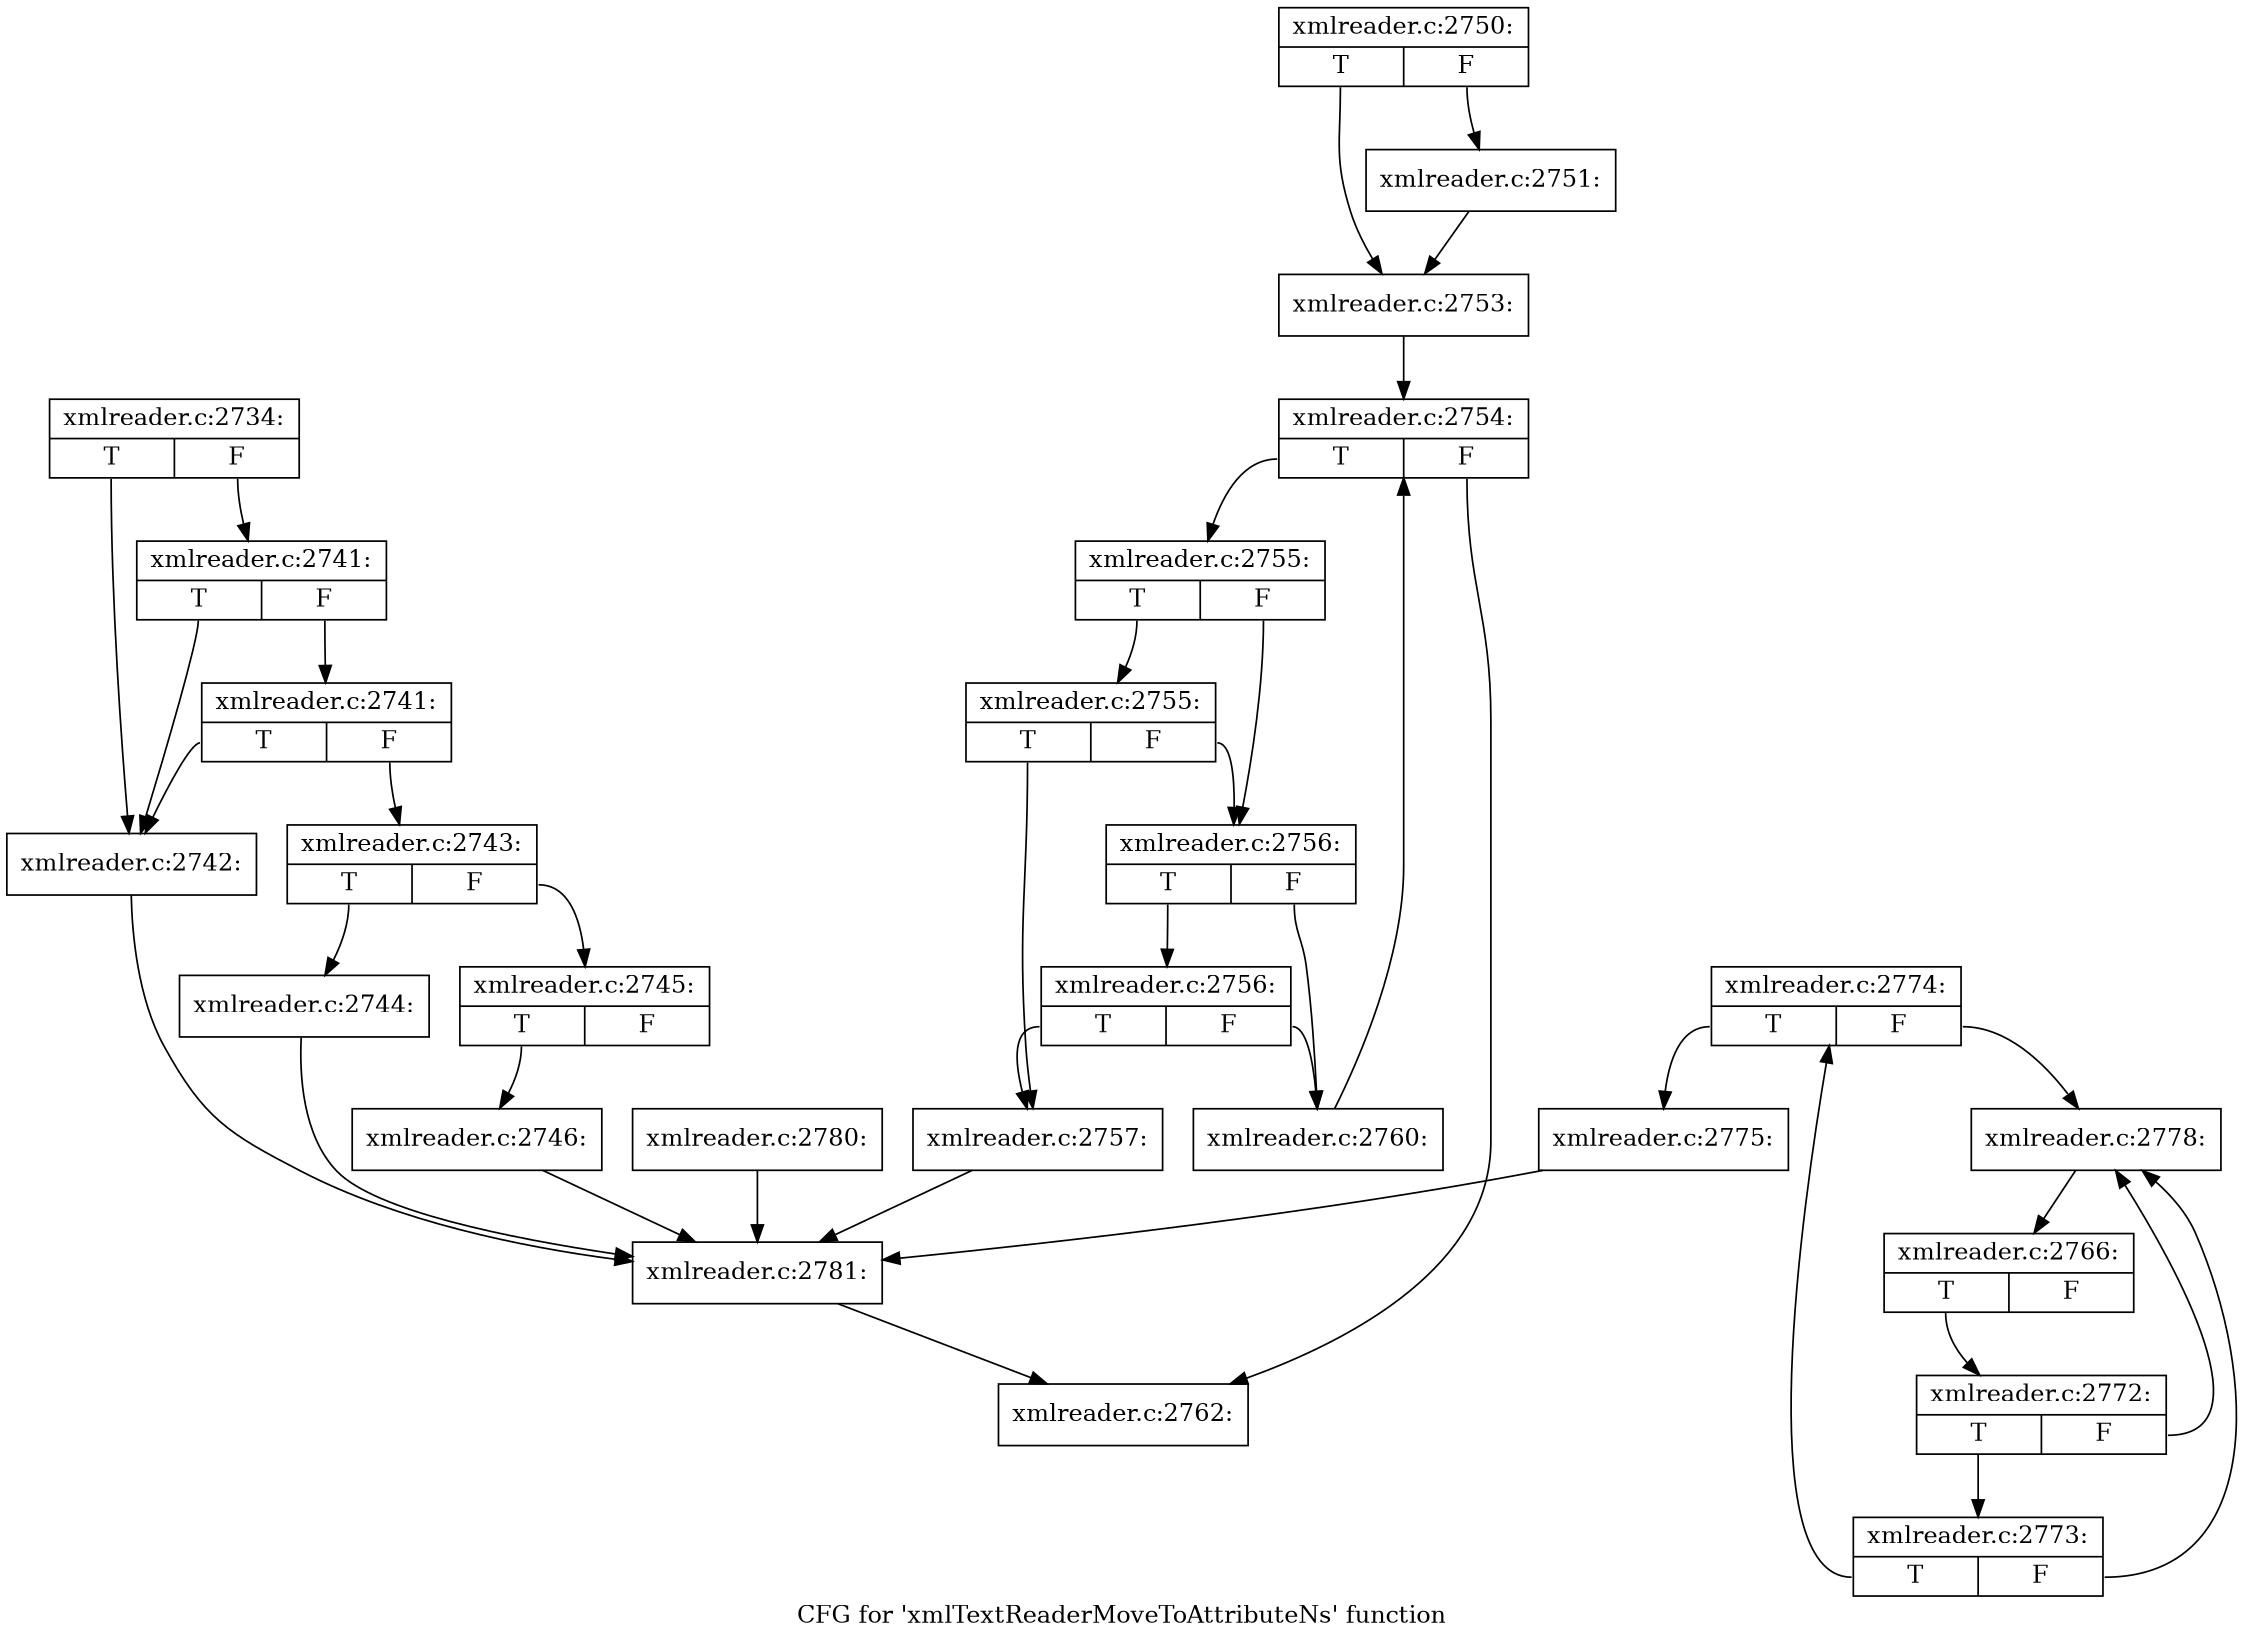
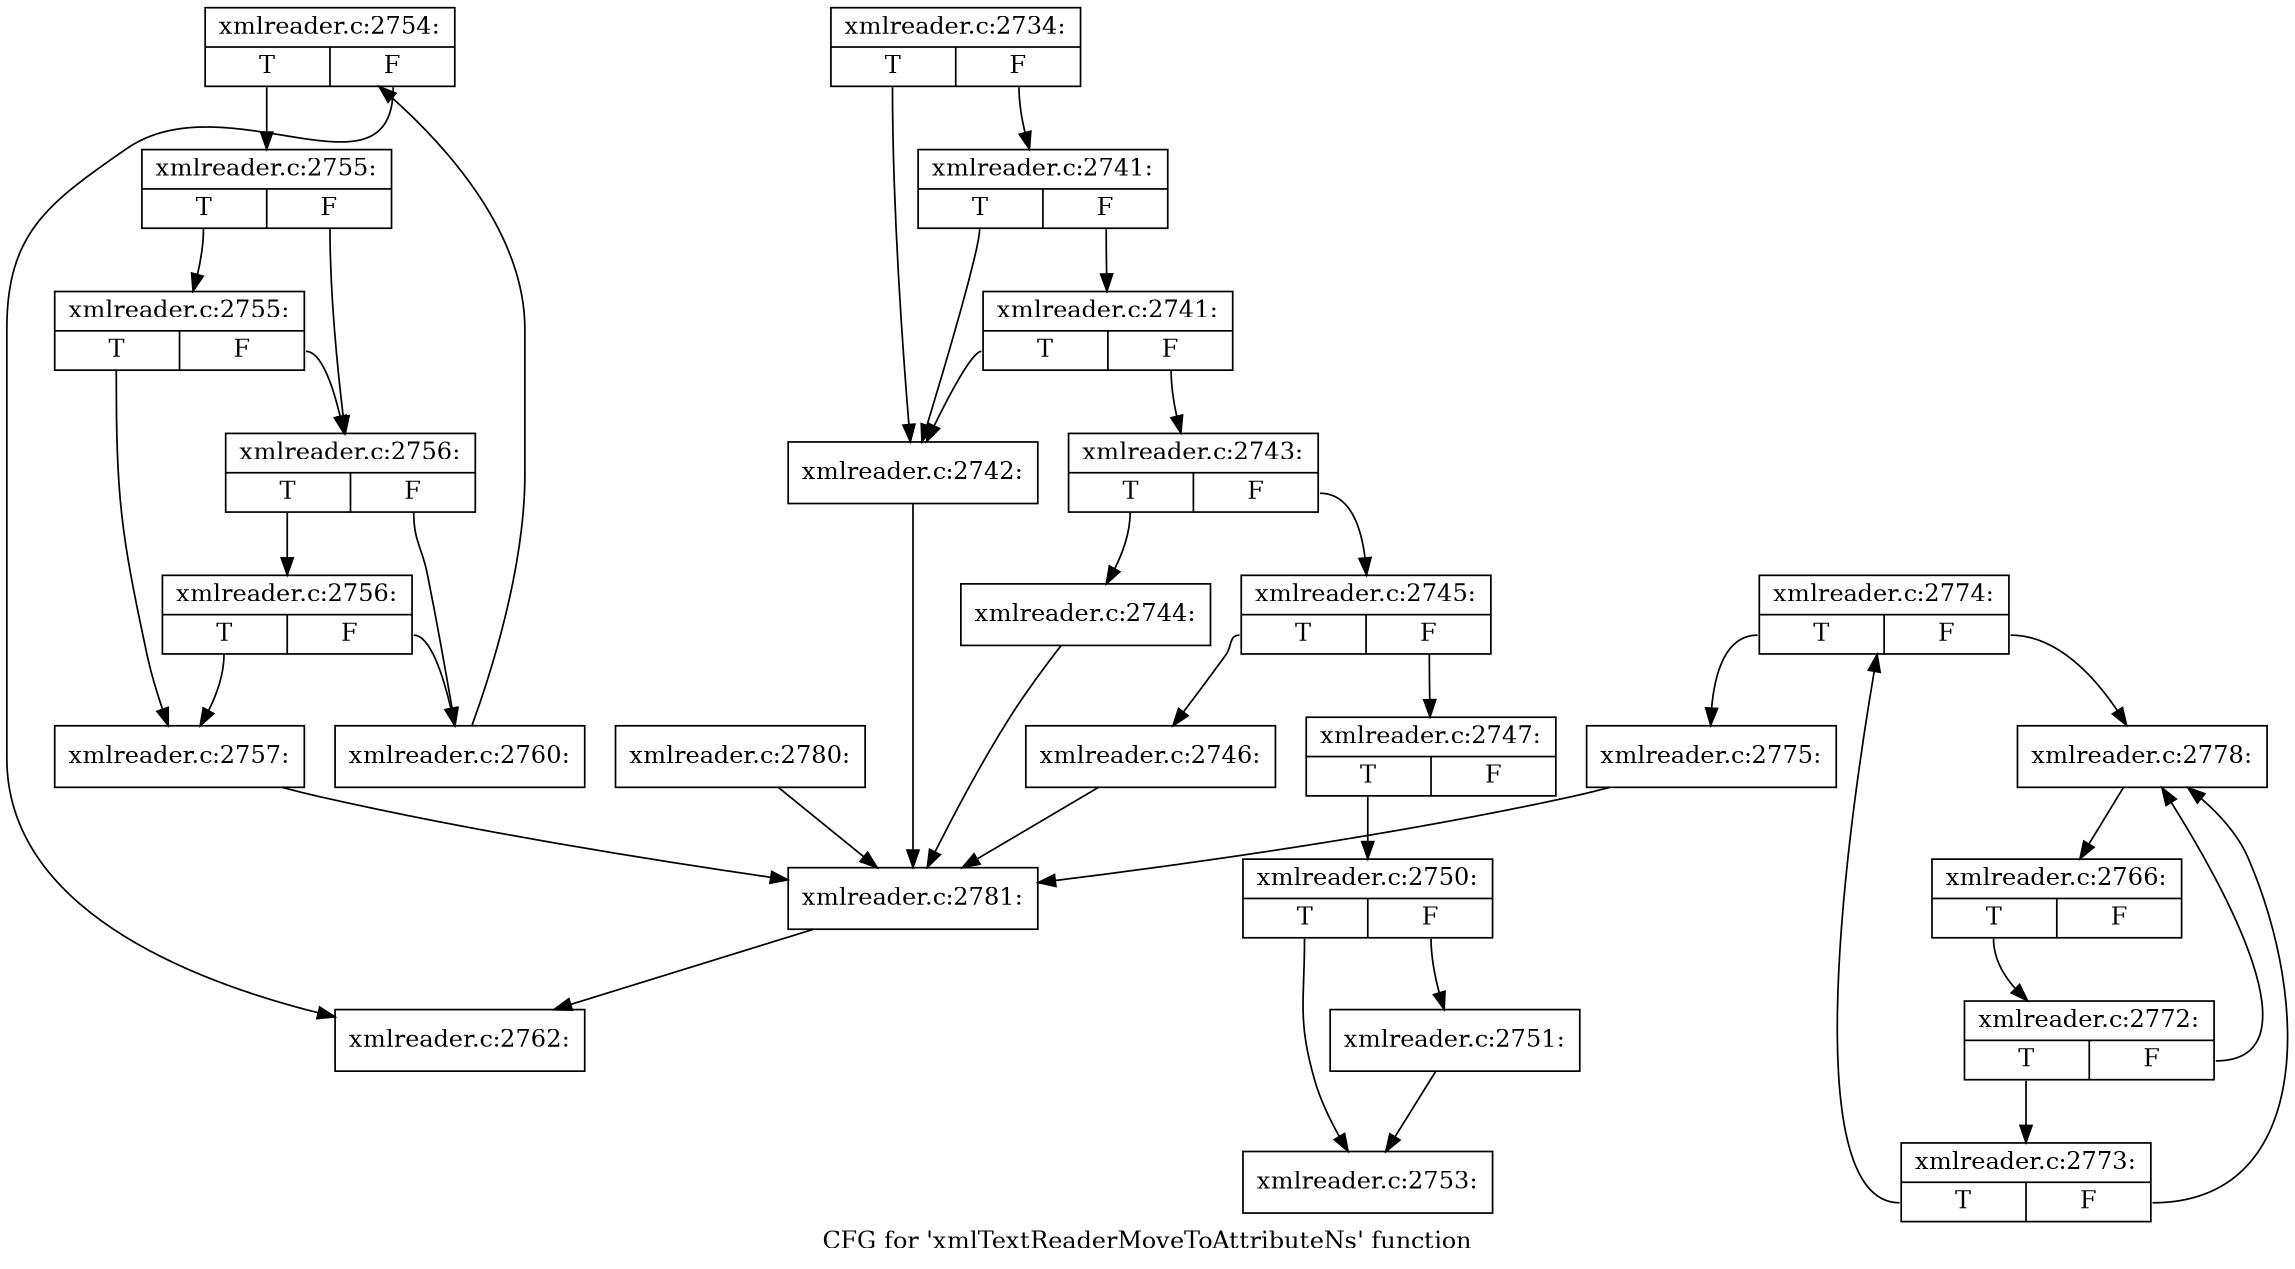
(1404, 359) -> none
none -> (1431, 757)
